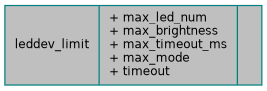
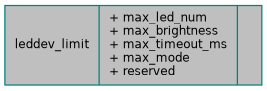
(139, 72) -> (143, 72)
